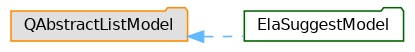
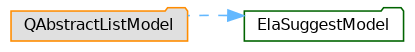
(224, 37) -> (208, 15)
